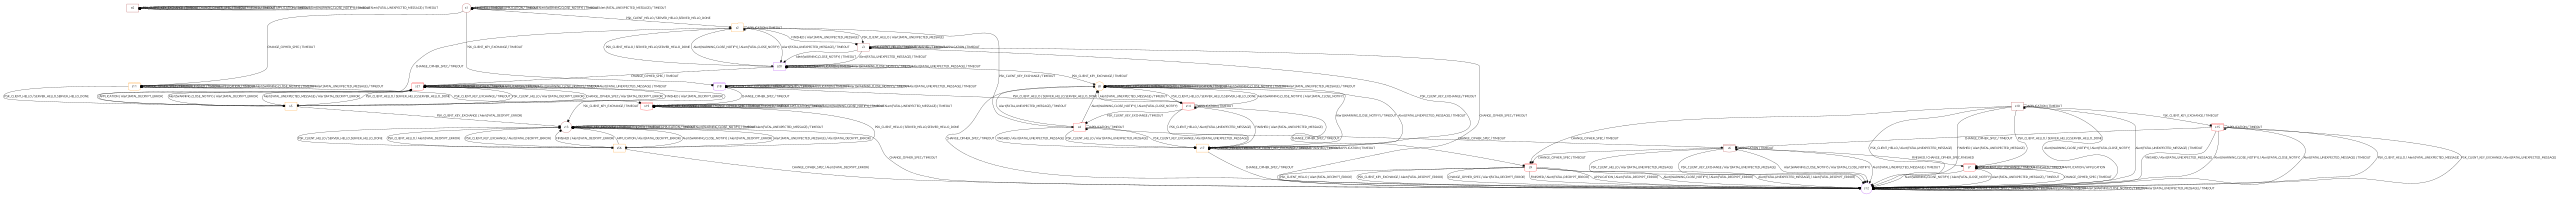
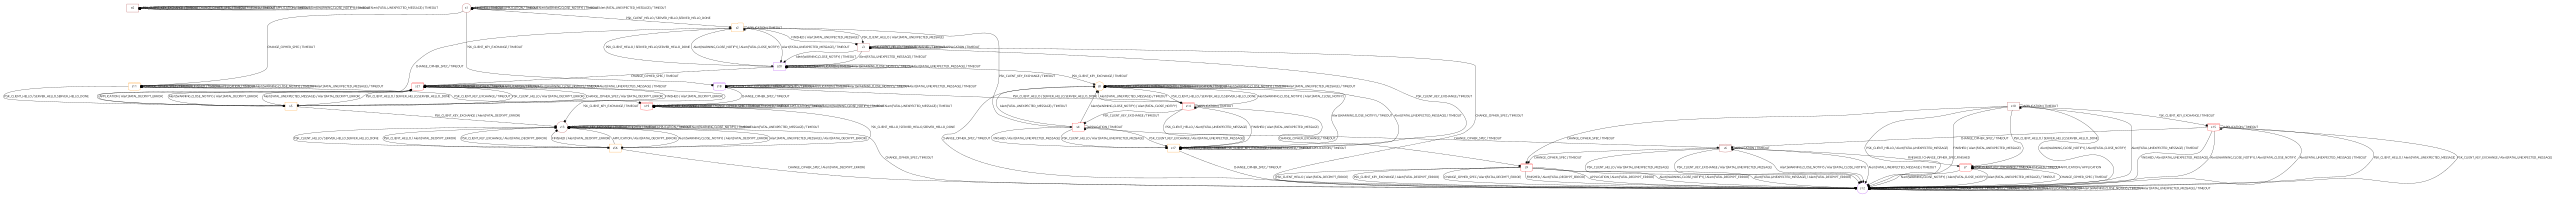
(1316, 138) -> (1307, 138)
